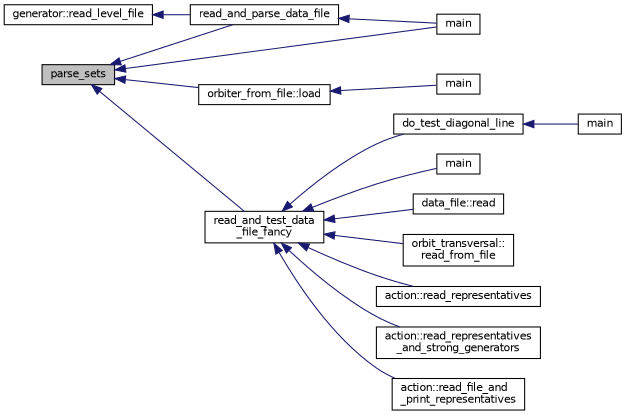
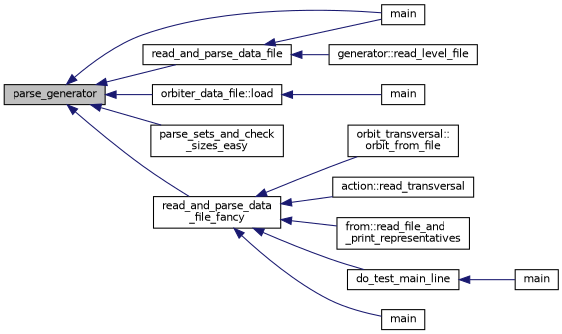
(177, 15) -> (316, 55)
(78, 75) -> (55, 95)
(264, 95) -> (217, 95)
(458, 124) -> (403, 280)
none -> (217, 141)
(458, 204) -> none
(264, 227) -> (217, 212)
(458, 250) -> (403, 141)
(458, 296) -> (403, 187)
(458, 343) -> none
(458, 394) -> (403, 233)
